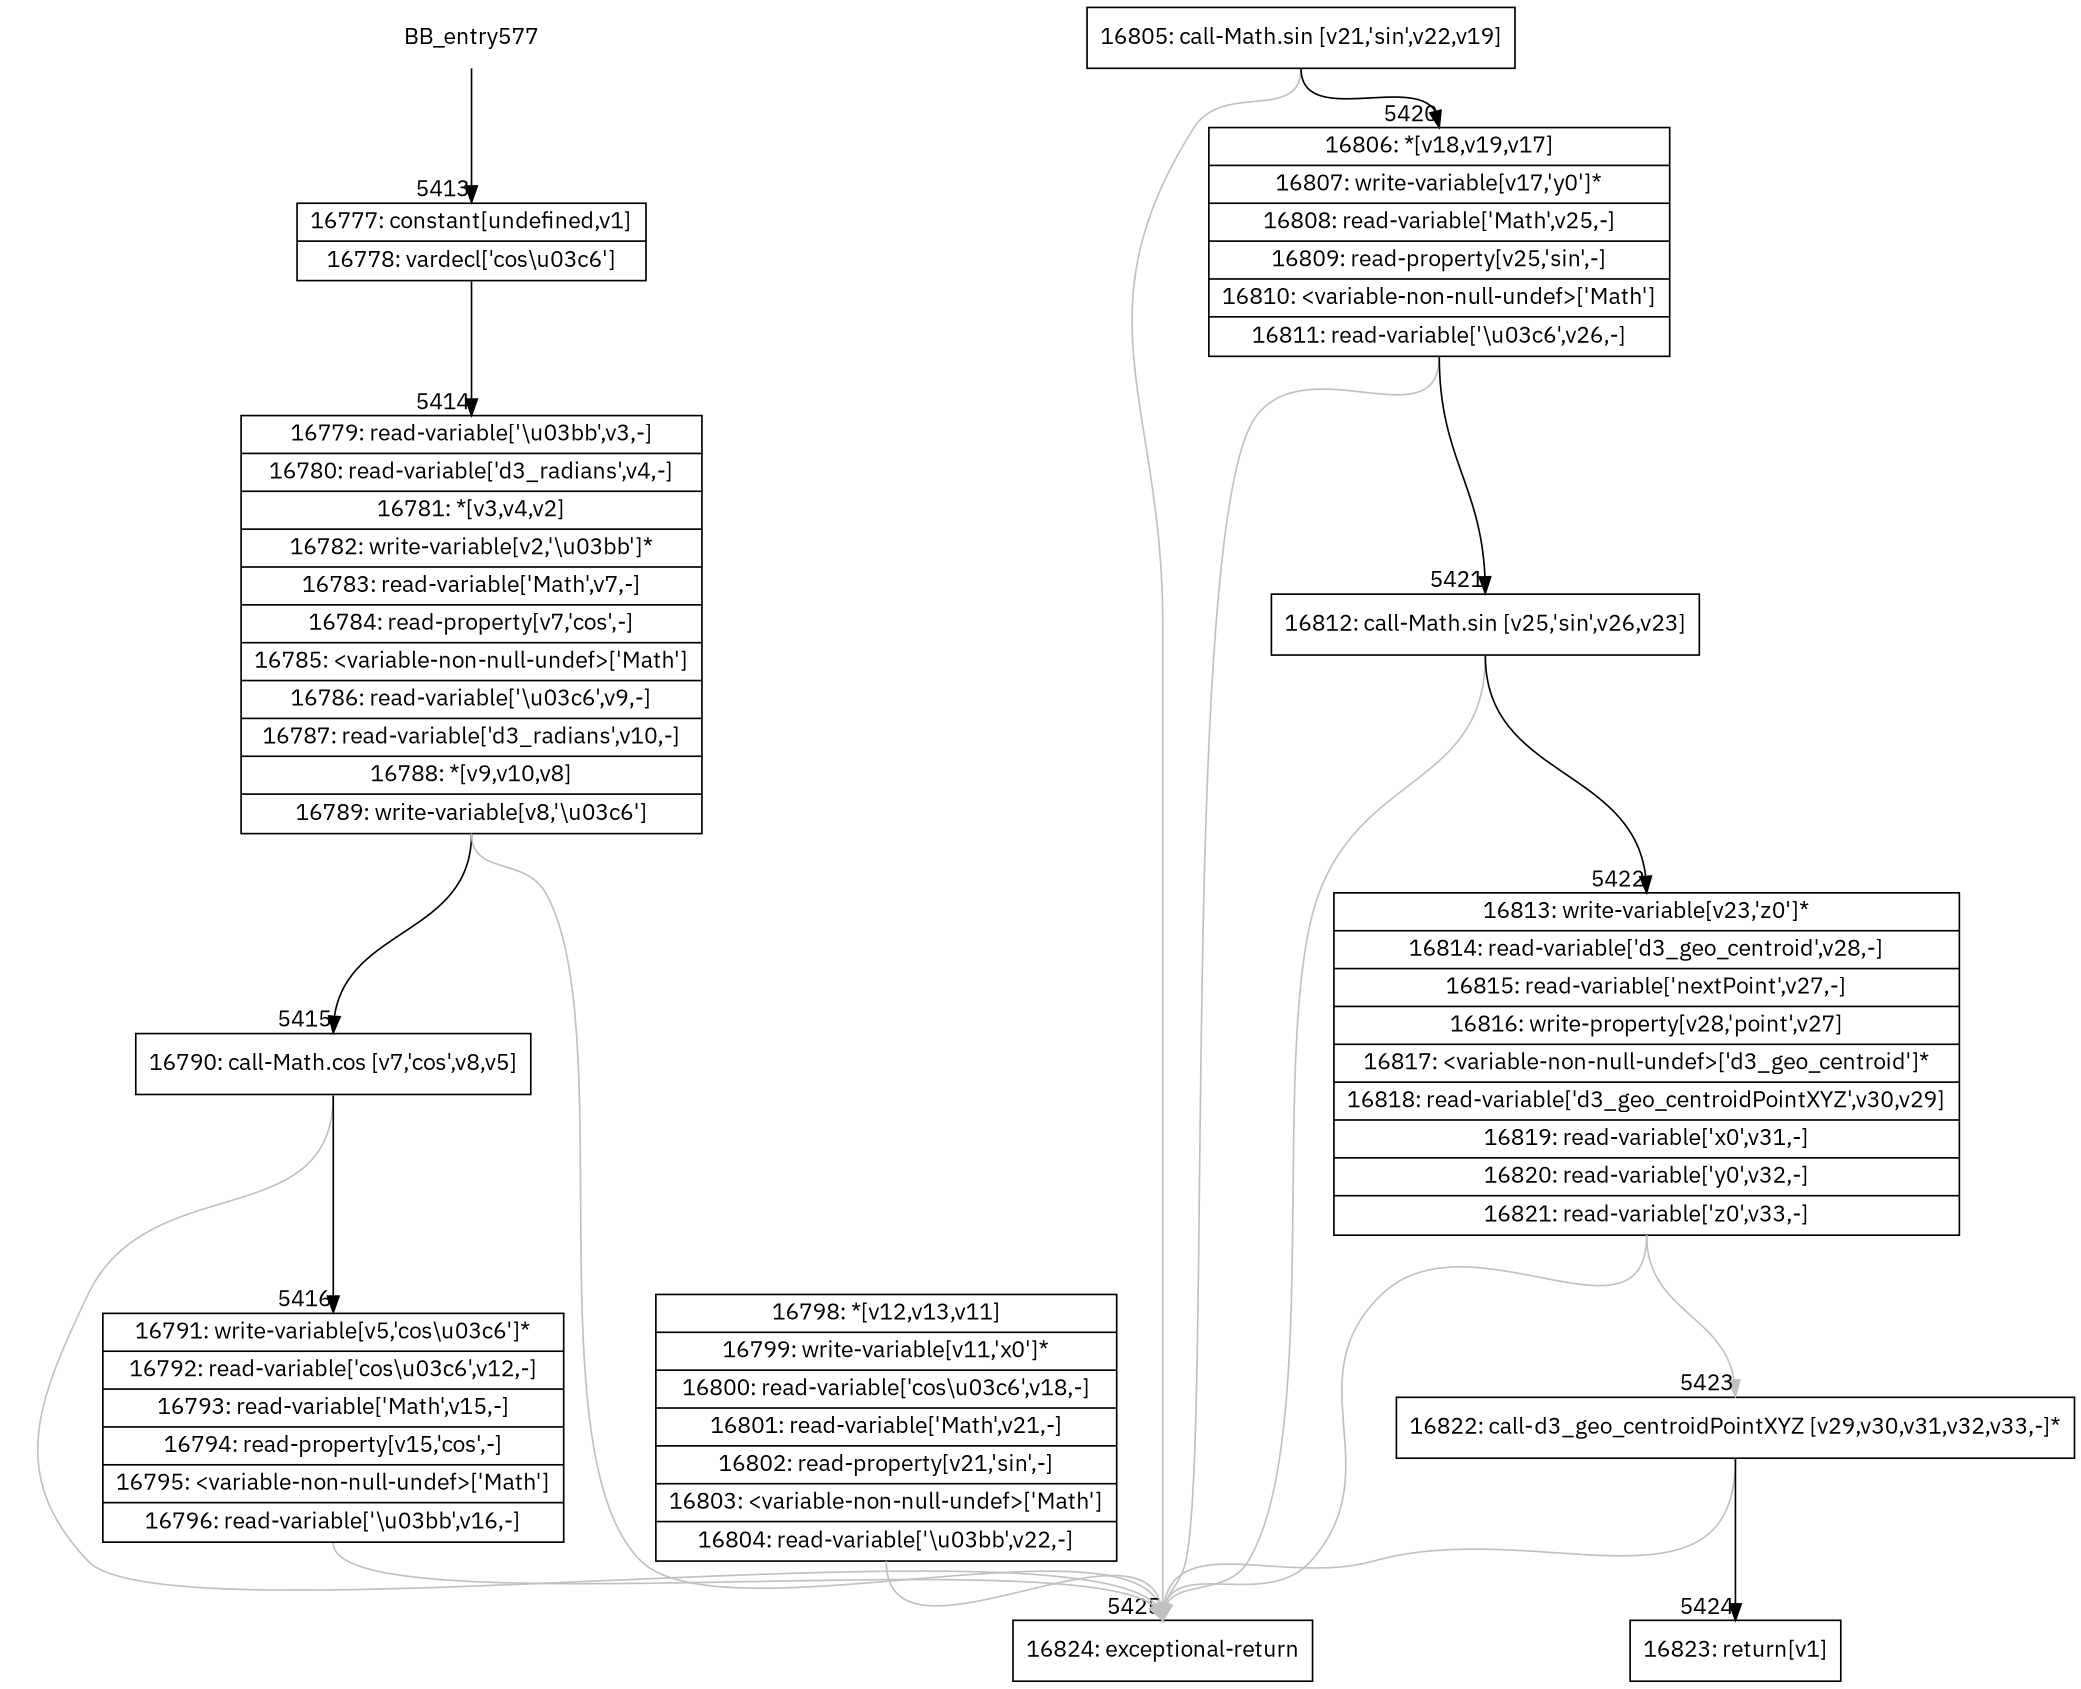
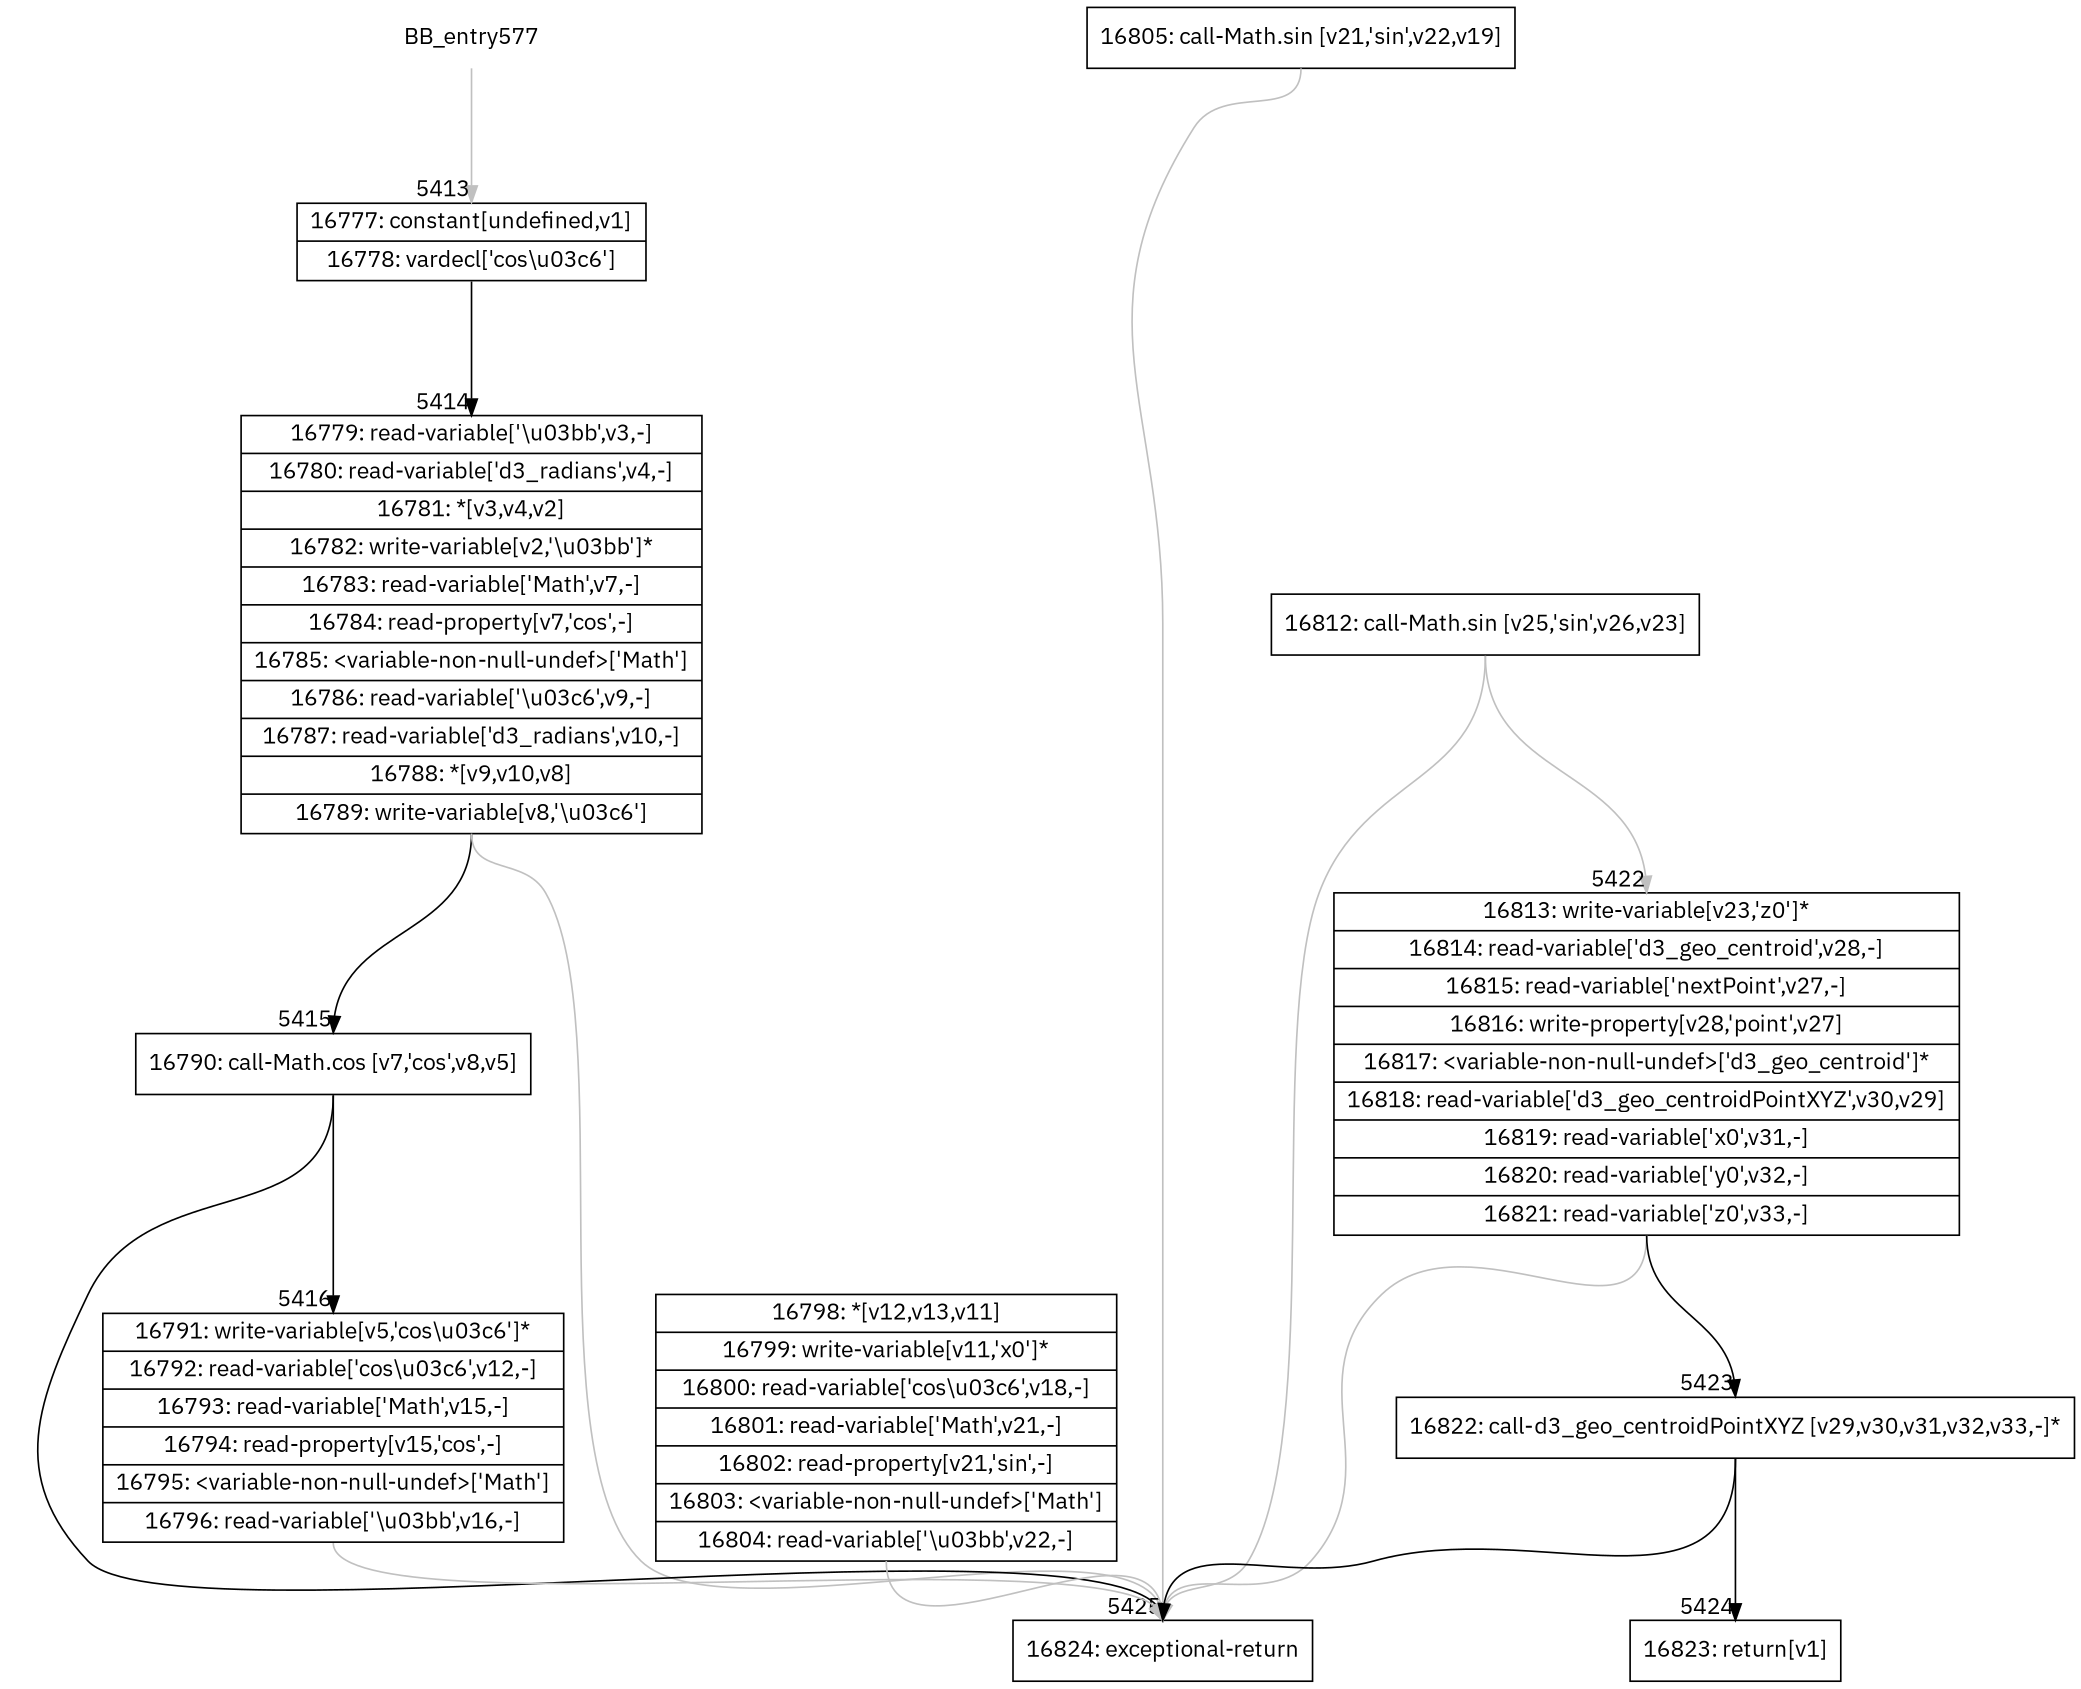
(472, 127) -> (472, 127)
(1439, 242) -> none
(1559, 770) -> (1559, 770)
(1685, 1310) -> (1685, 1310)
(1469, 1550) -> (1469, 1550)
(309, 1590) -> (309, 1590)
